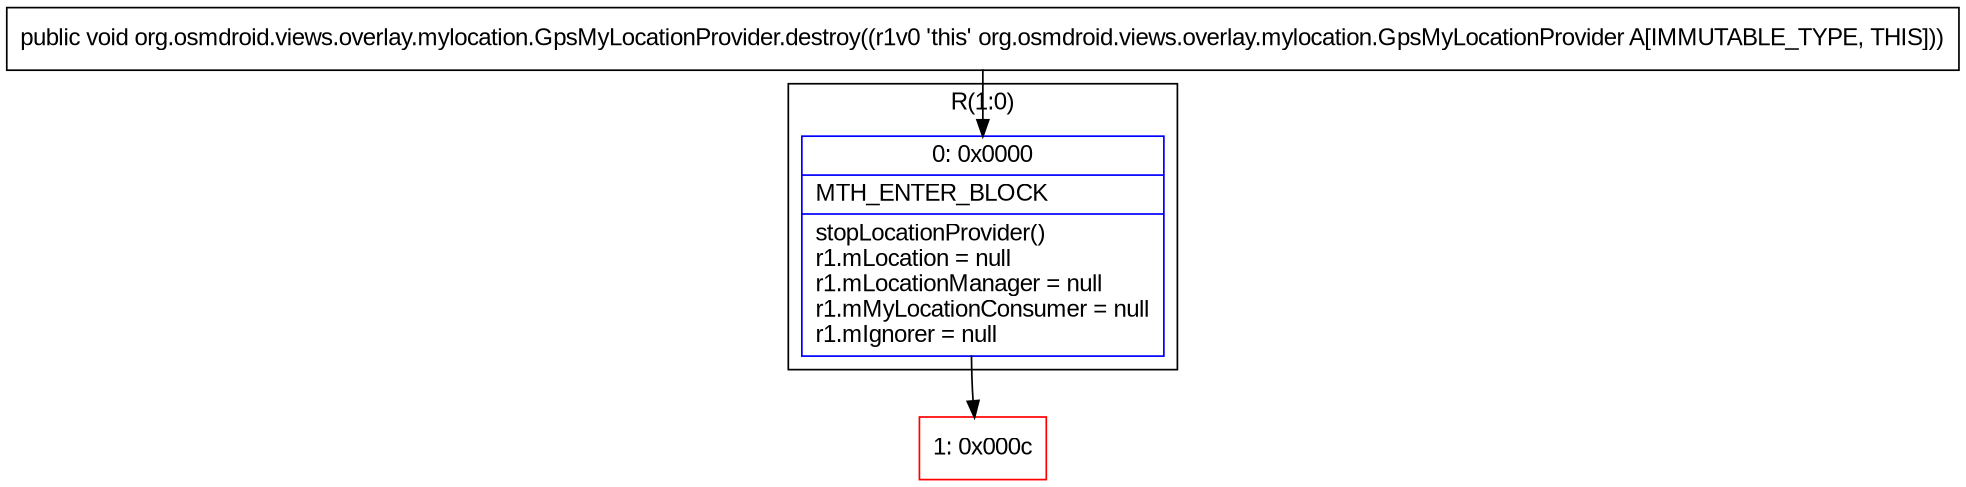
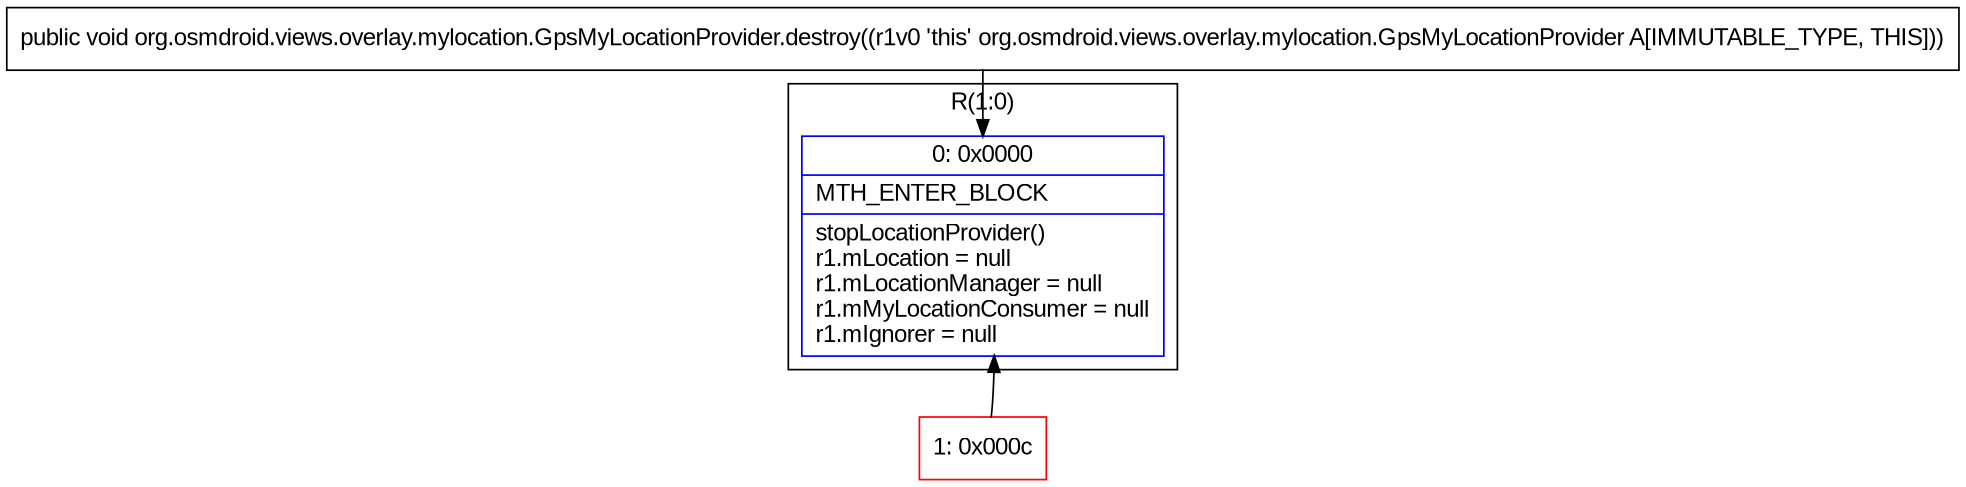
(972, 380) -> (993, 395)
